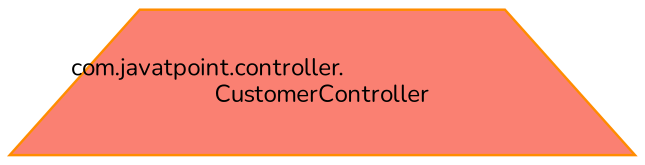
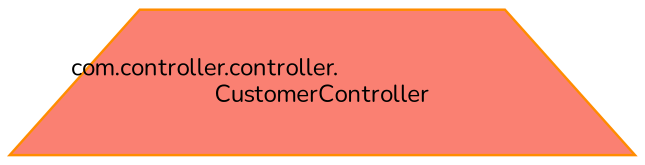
(322, 82) -> (322, 82)
